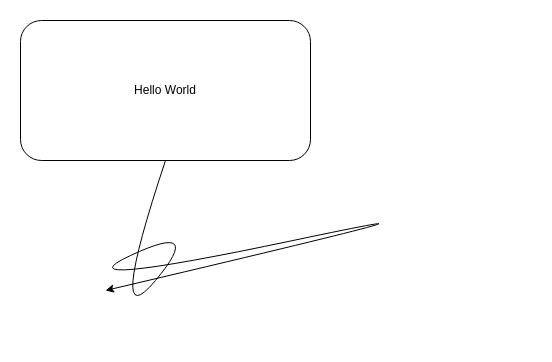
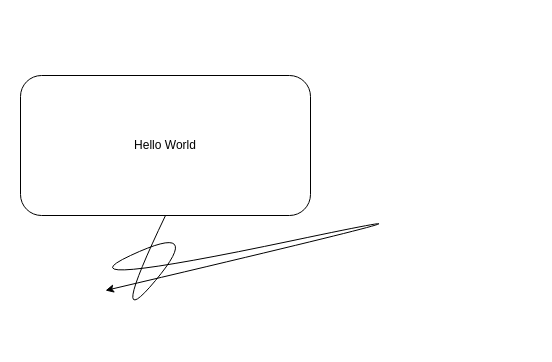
(166, 91) -> (166, 146)
